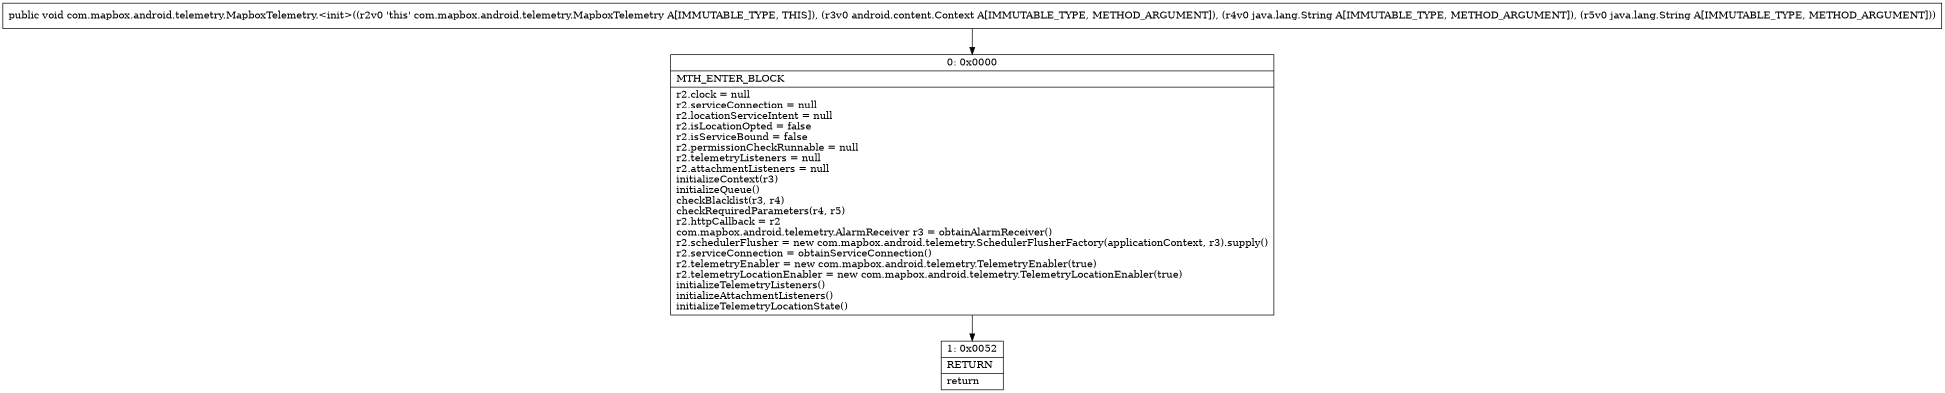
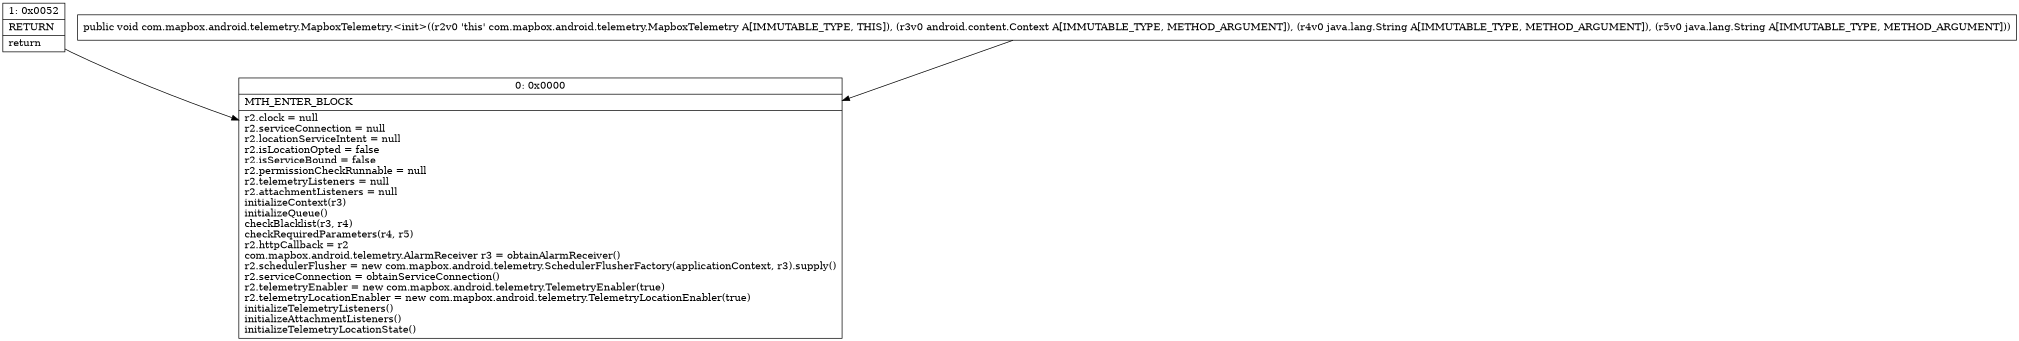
(972, 324) -> (147, 86)
